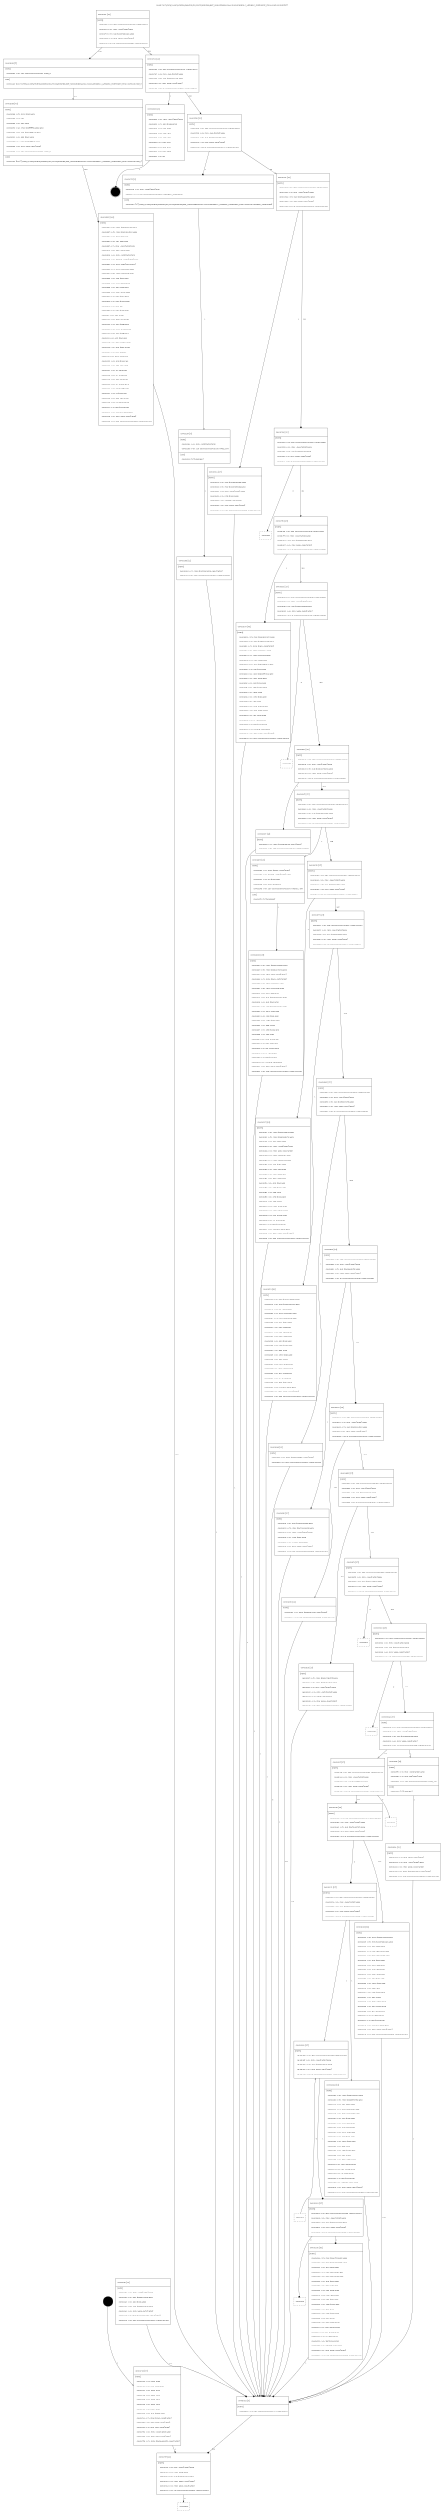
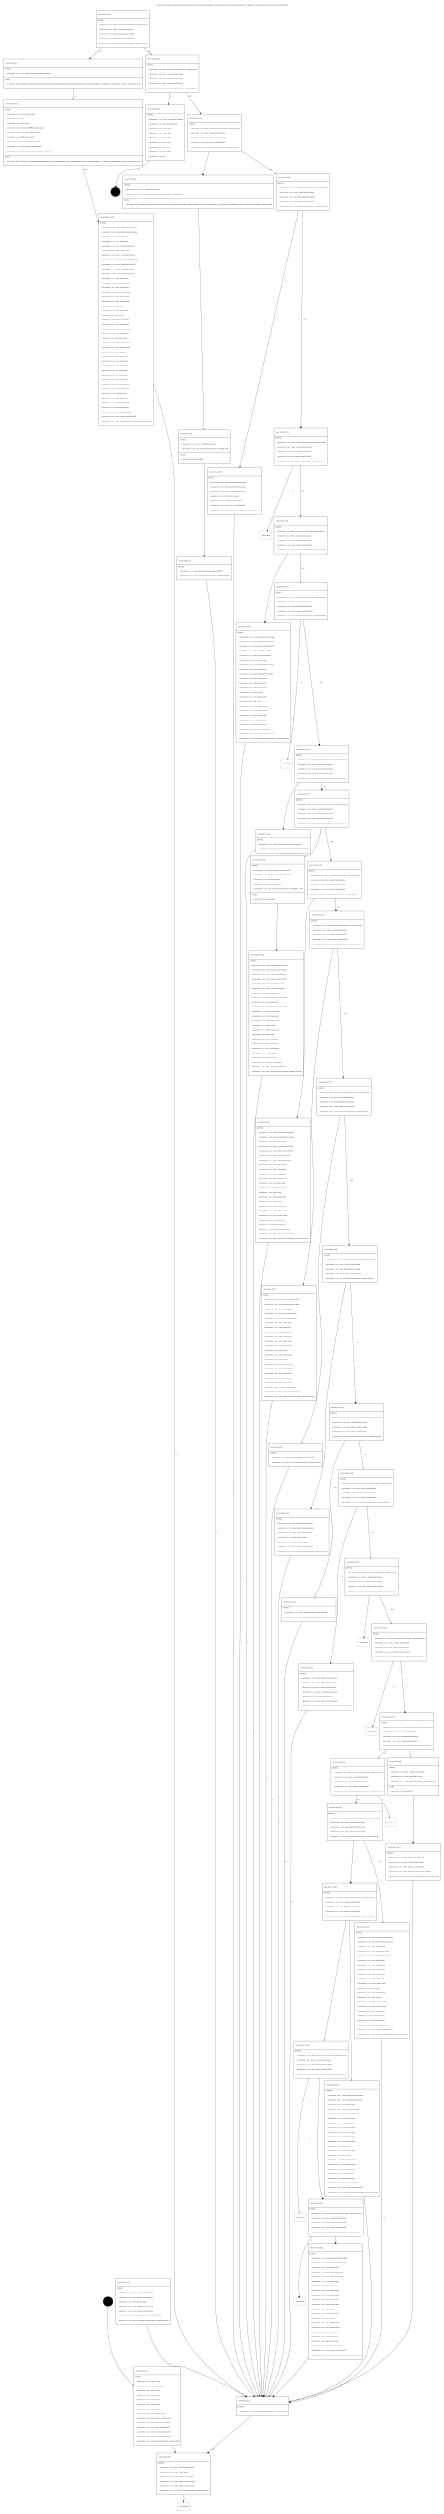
(314, 2148) -> (298, 2145)
